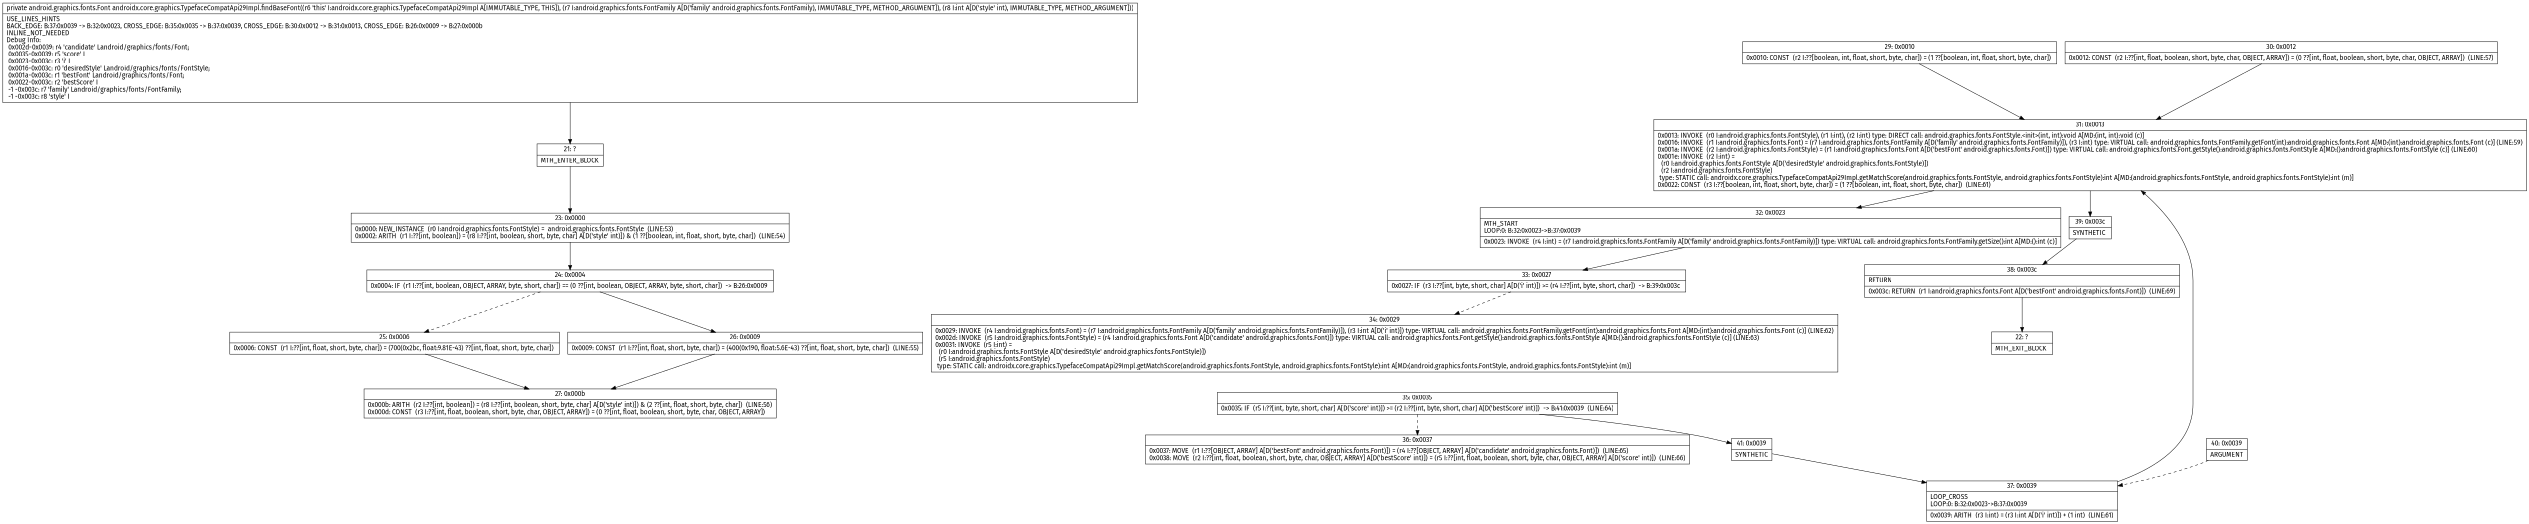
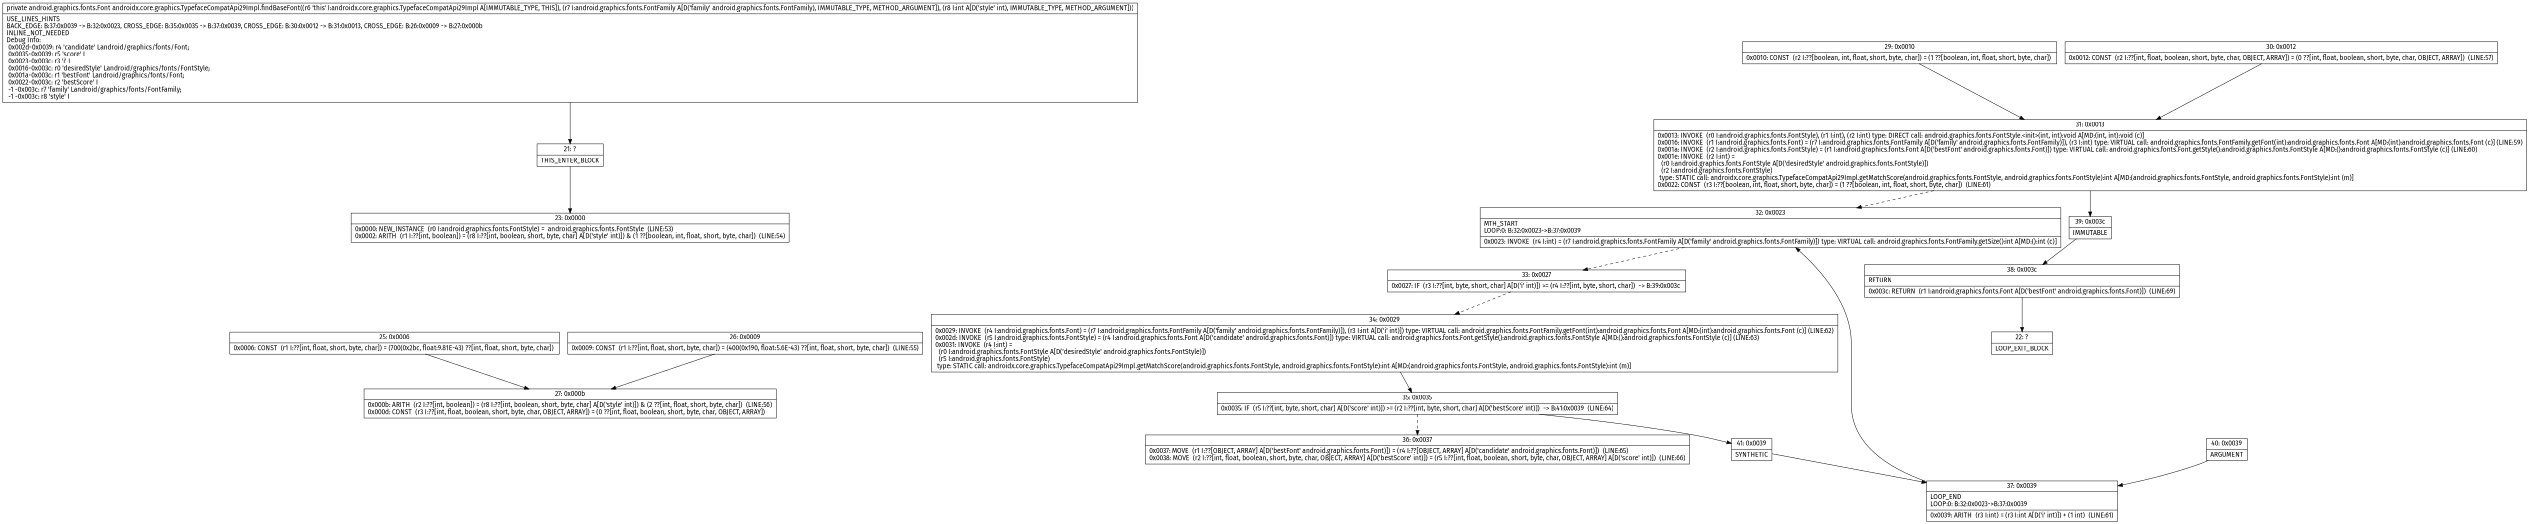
(570, 161) -> (570, 161)
(1898, 199) -> (1898, 199)
(2089, 233) -> (2090, 233)
(1636, 258) -> (1636, 258)
(570, 281) -> none
(975, 345) -> (975, 345)
(2021, 349) -> (2022, 349)
(2193, 349) -> (1851, 377)
none -> (1405, 380)
(2166, 474) -> (2166, 474)
(1949, 497) -> (1946, 497)
